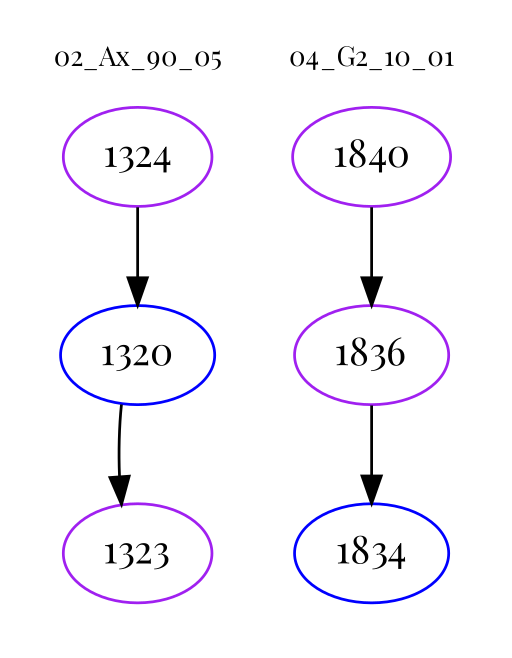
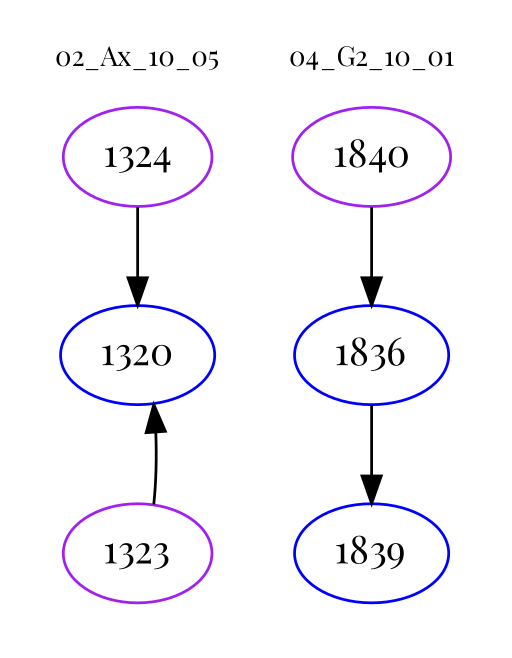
(139, 59) -> (139, 59)
(372, 355) -> (372, 355)
(119, 440) -> (156, 469)
(372, 553) -> (372, 553)
